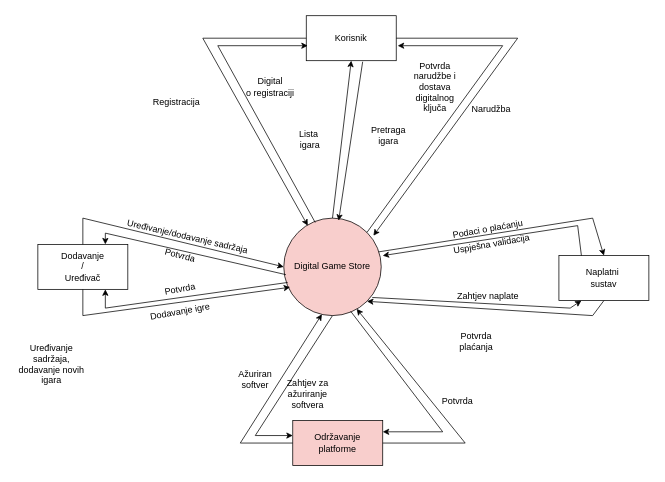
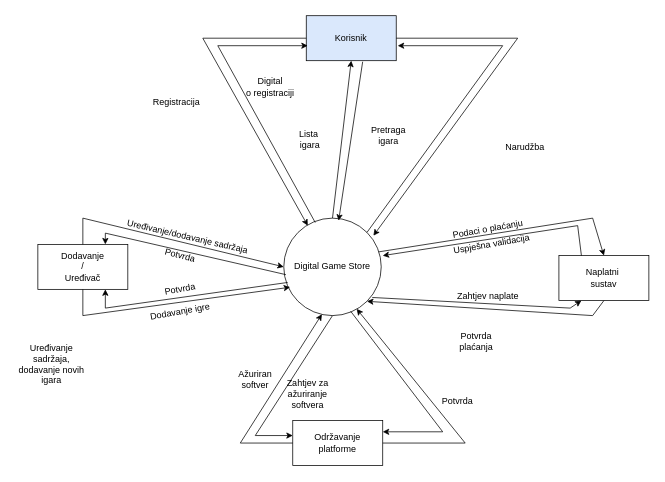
(351, 38) -> (351, 38)
(435, 87) -> none
(492, 109) -> (525, 147)
(333, 267) -> (333, 267)
(338, 443) -> (338, 443)
